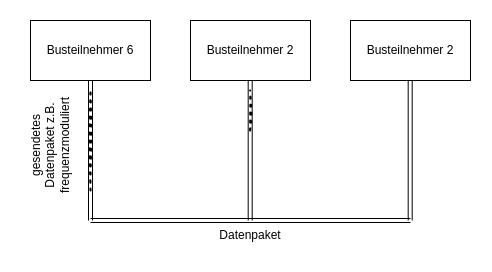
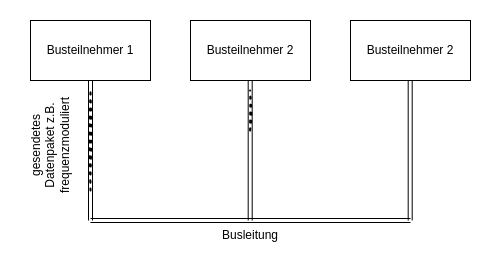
(91, 51) -> (91, 51)
(251, 236) -> (251, 236)
